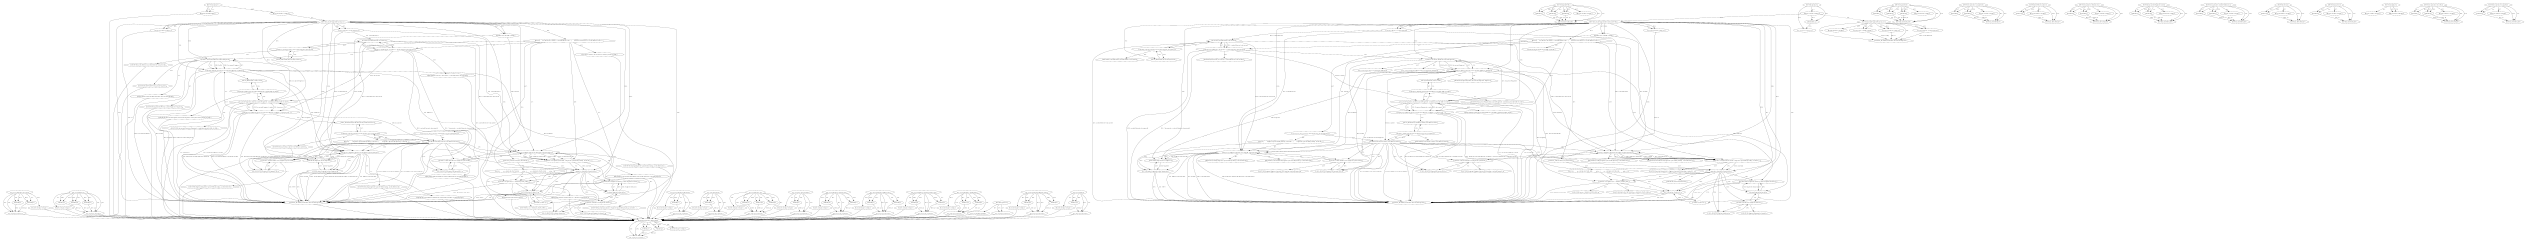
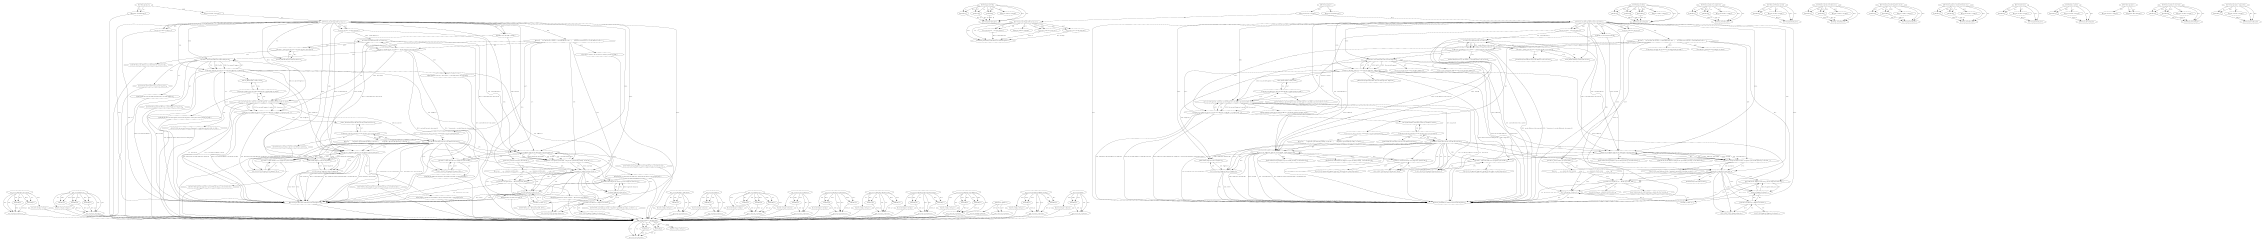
(1812, 22) -> none
none -> (1664, 49)
